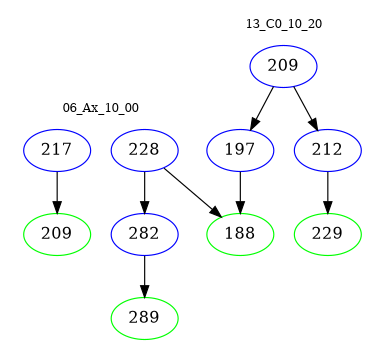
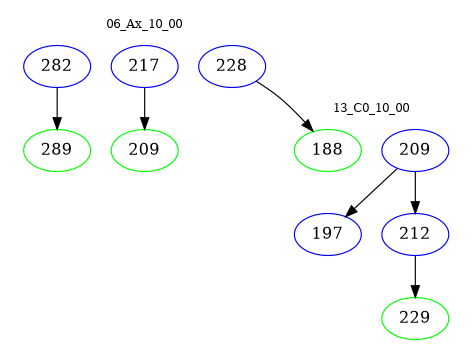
(284, 25) -> (372, 109)
(145, 187) -> none
(240, 187) -> none
